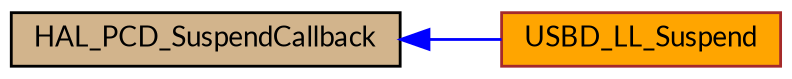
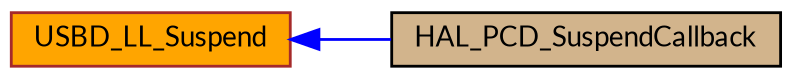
(466, 39) -> (355, 39)
